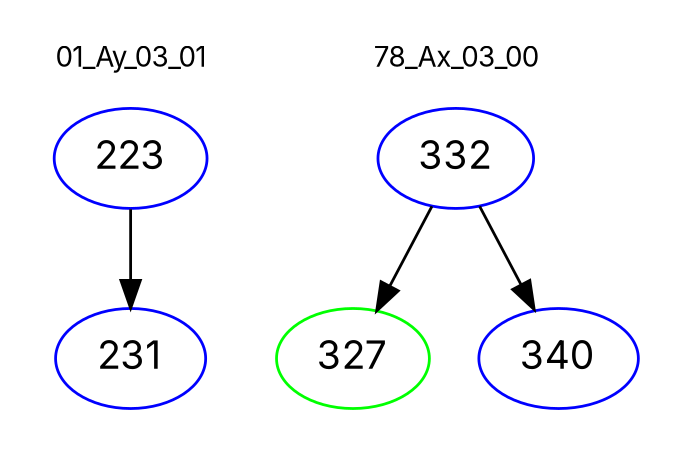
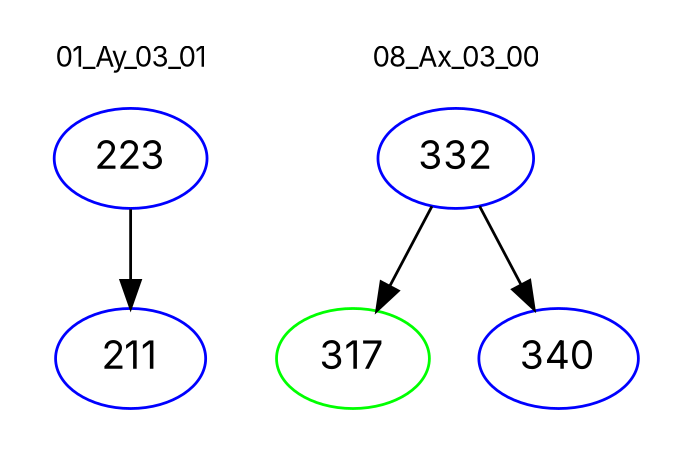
(457, 60) -> (457, 60)
(131, 359) -> (131, 359)
(353, 359) -> (353, 359)
